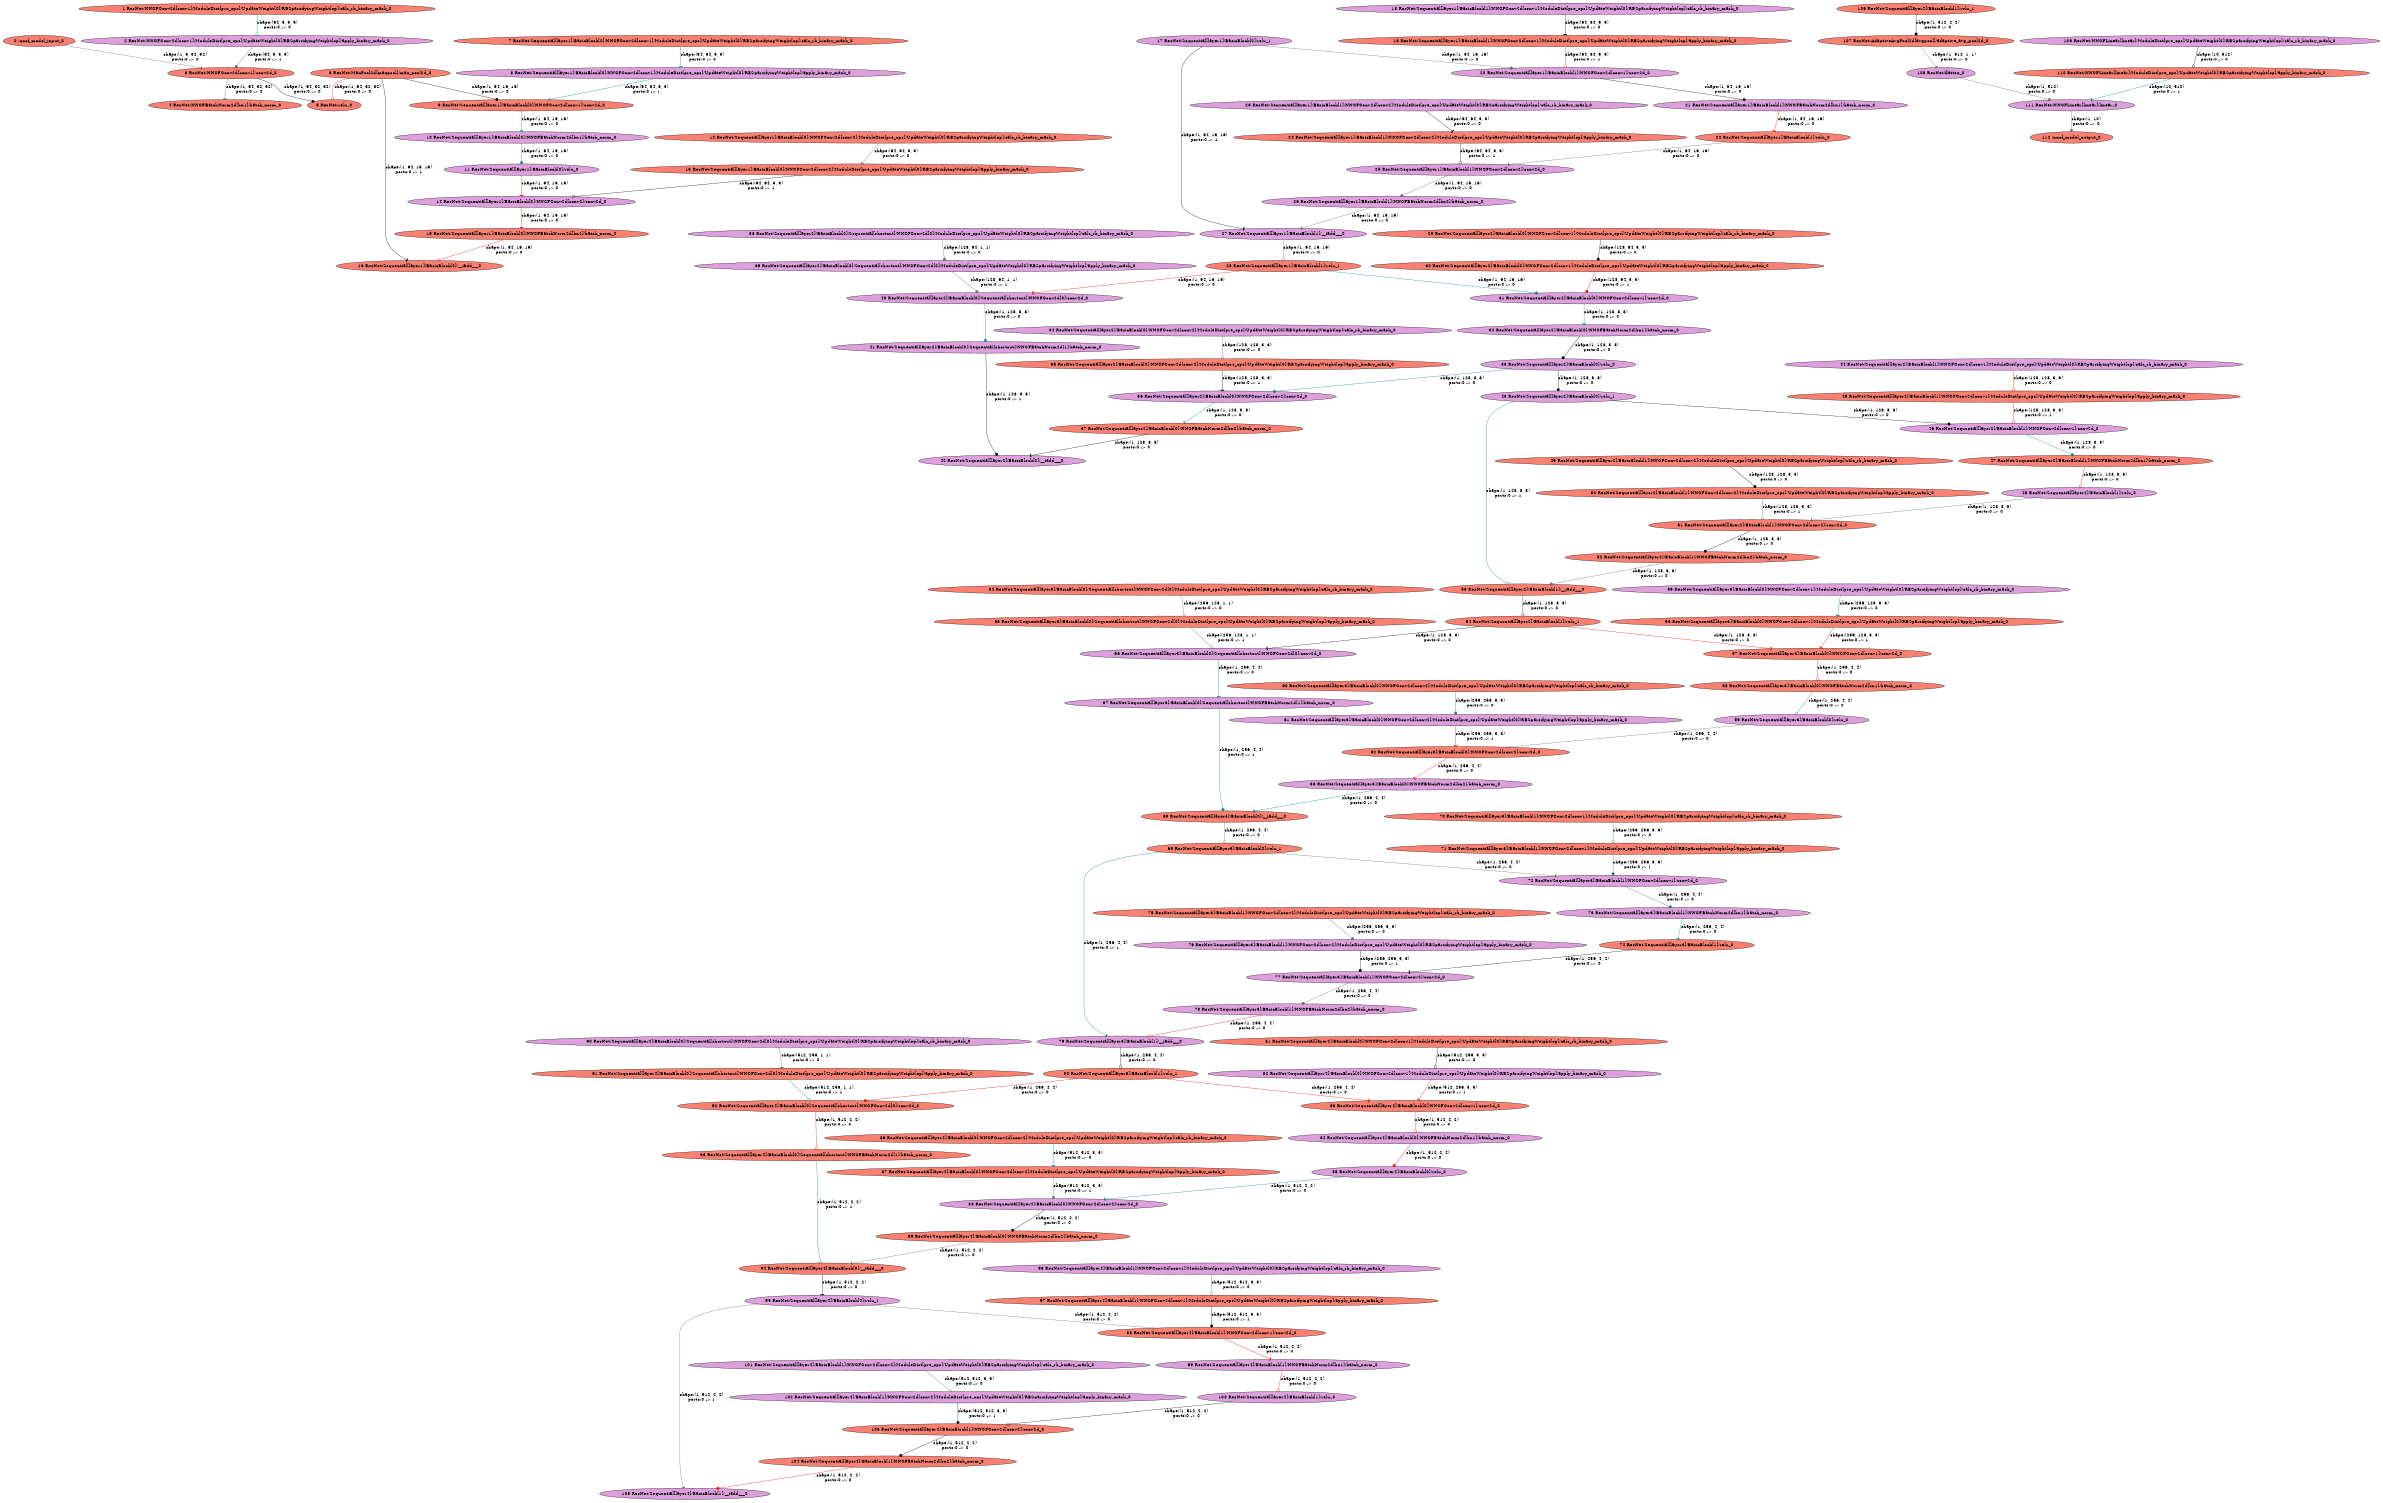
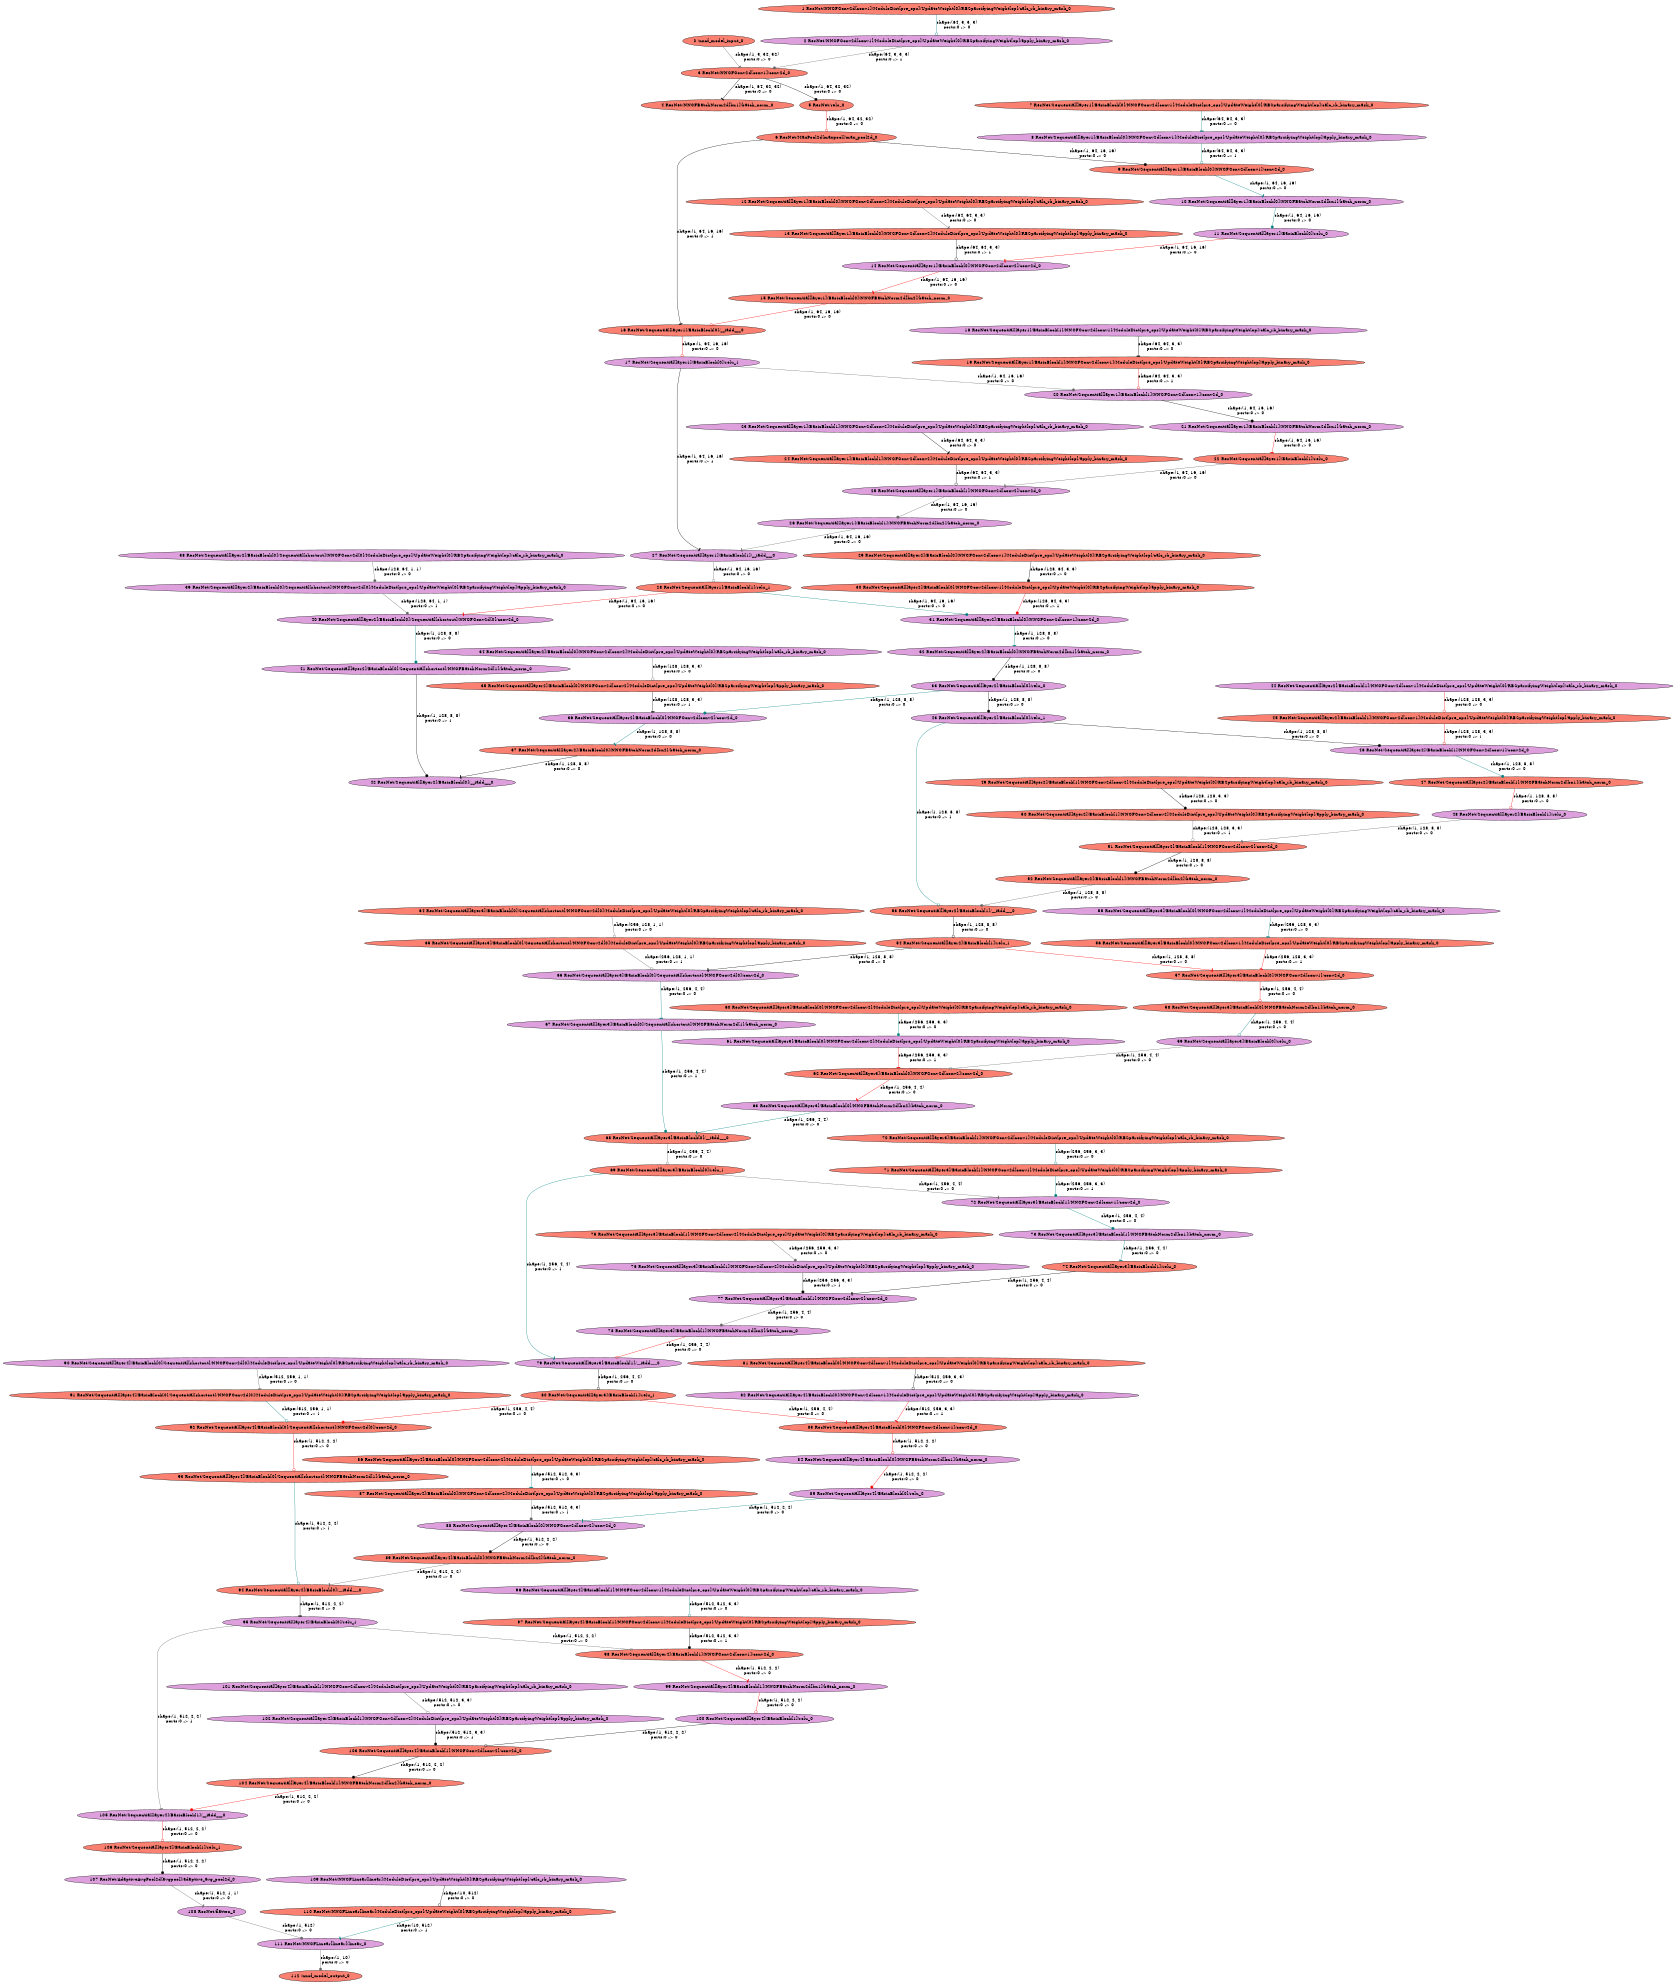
(1916, 41) -> (163, 1880)
(335, 84) -> (827, 120)
(226, 88) -> (731, 89)
none -> (682, 345)
none -> (163, 1830)
